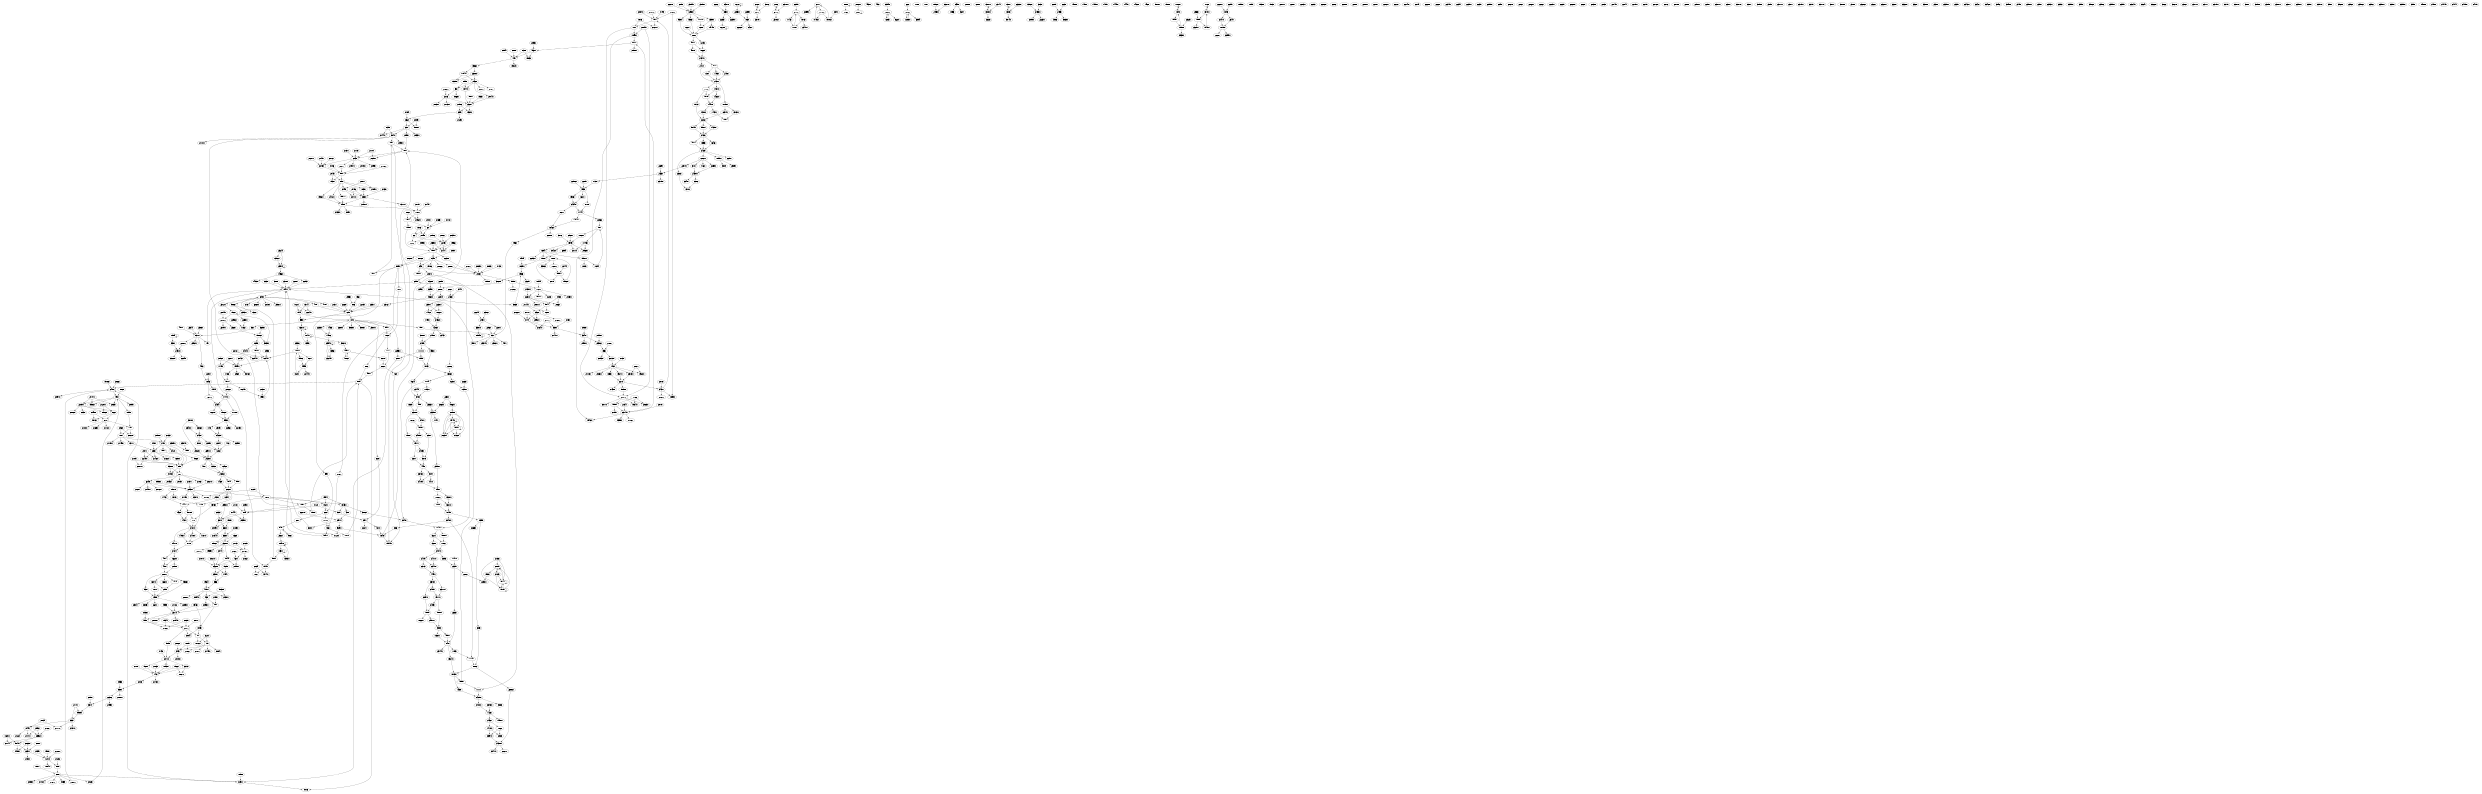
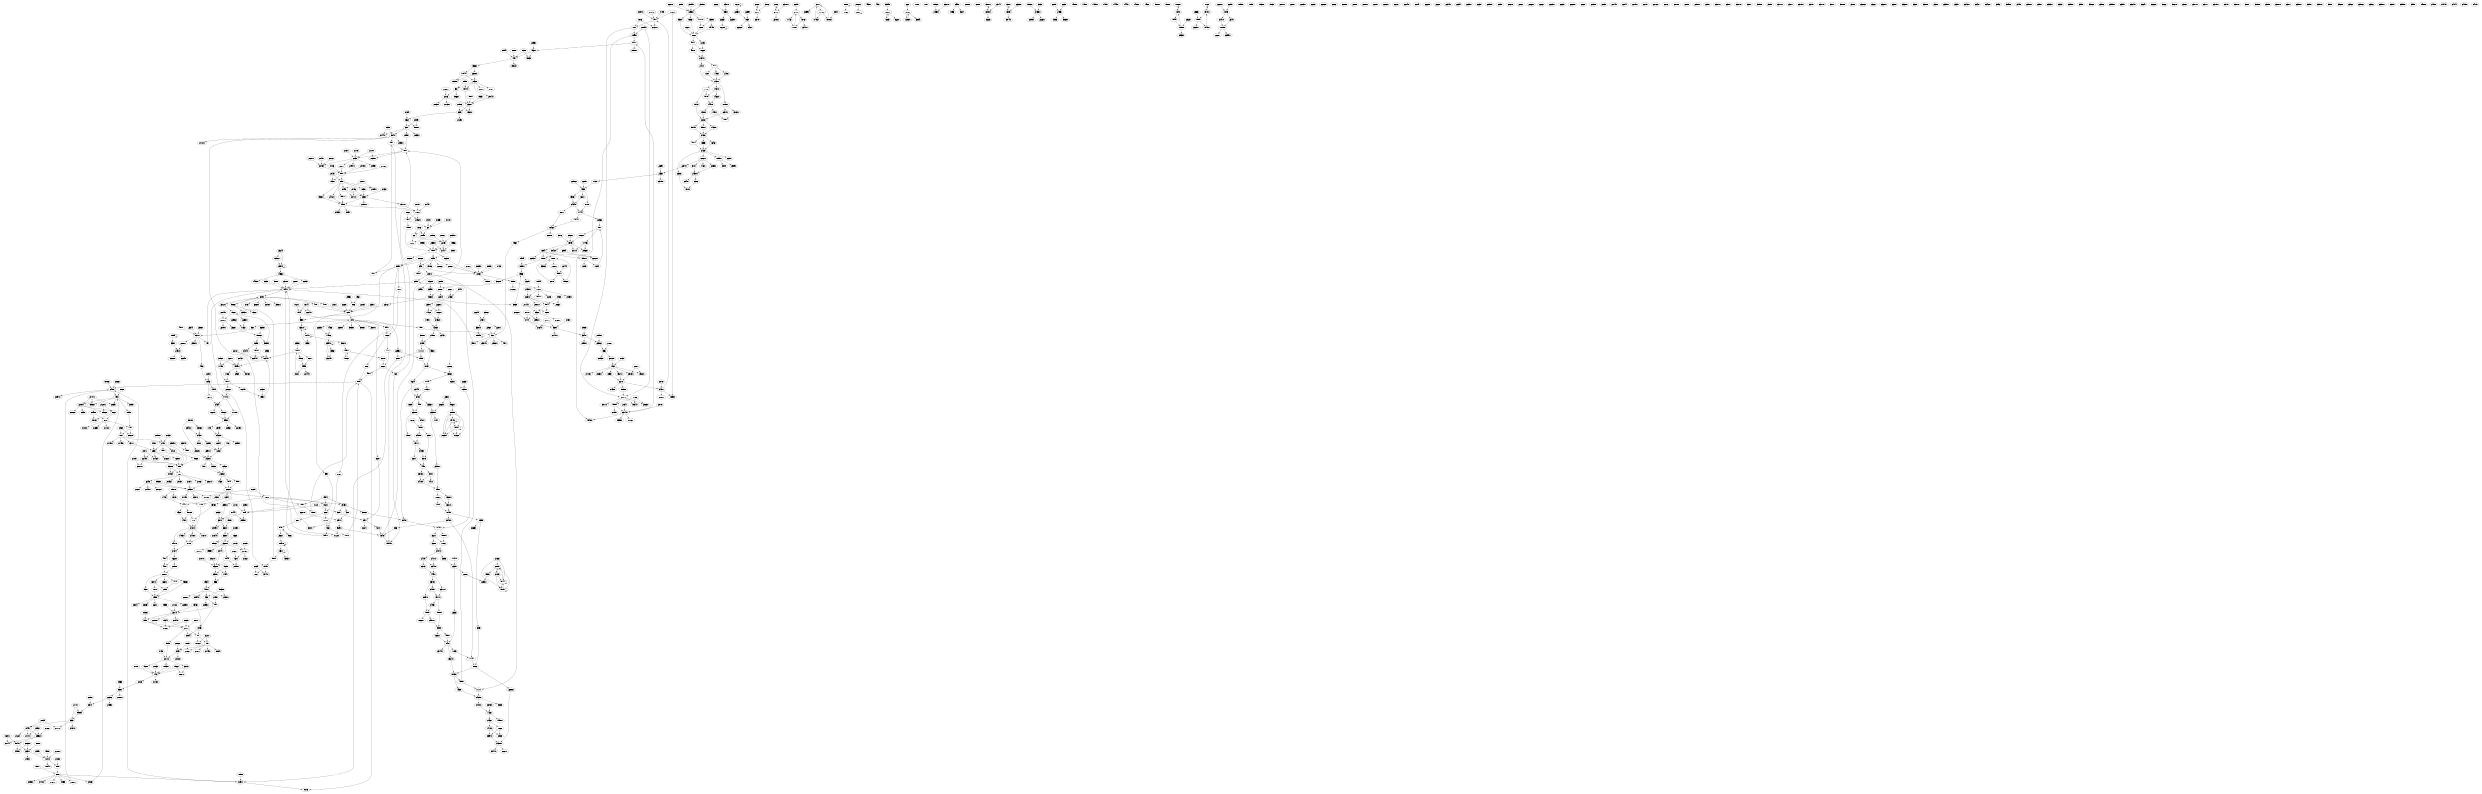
none -> (595, 259)
